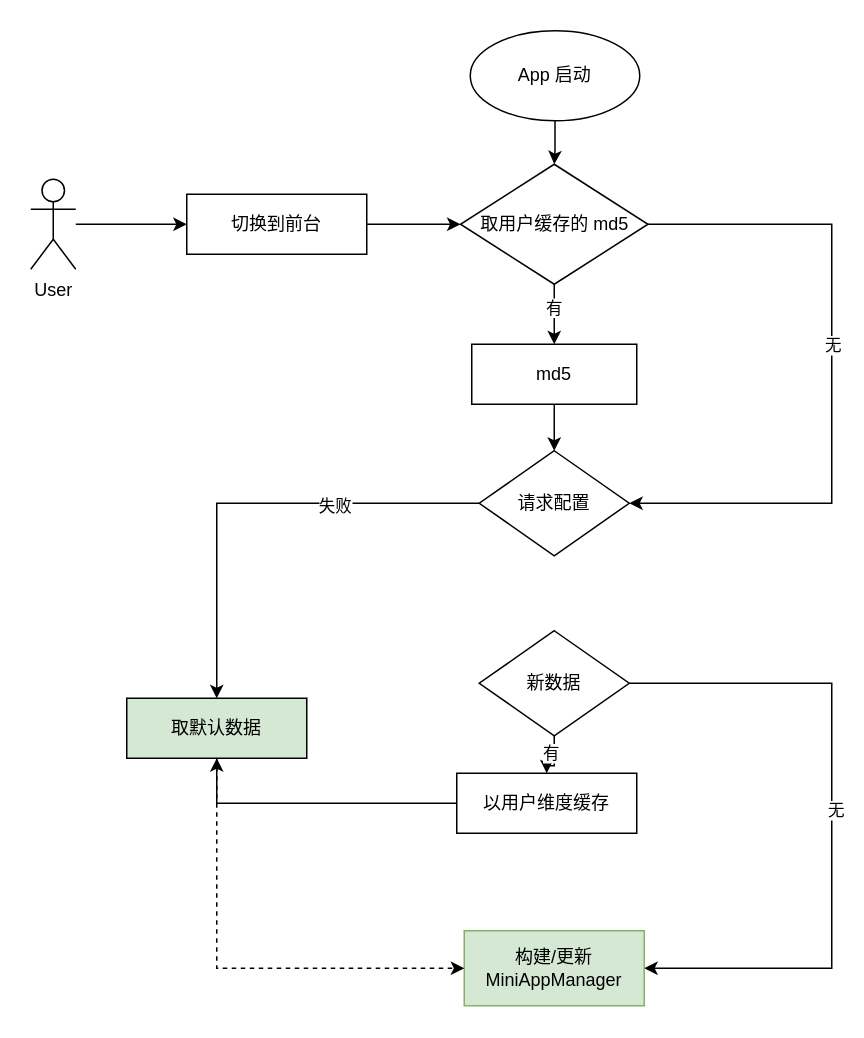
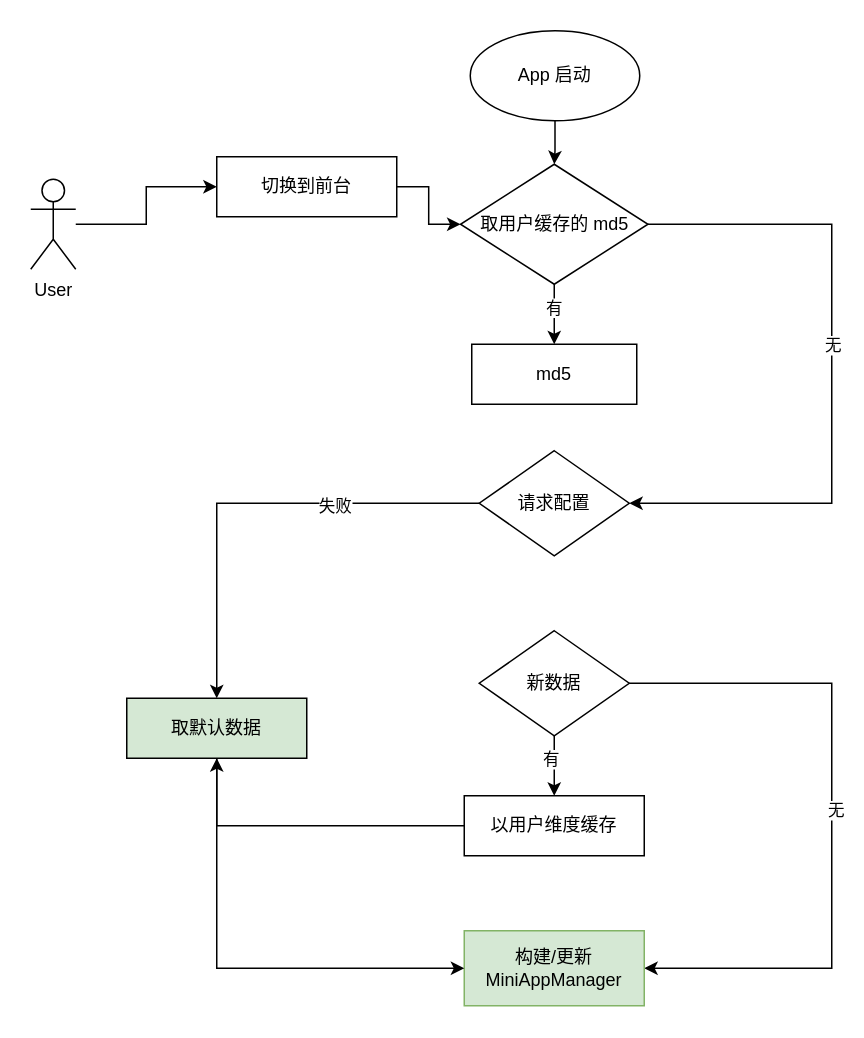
(277, 224) -> (307, 187)
(554, 433) -> none
(547, 803) -> (554, 826)
(265, 968) -> (265, 968)
